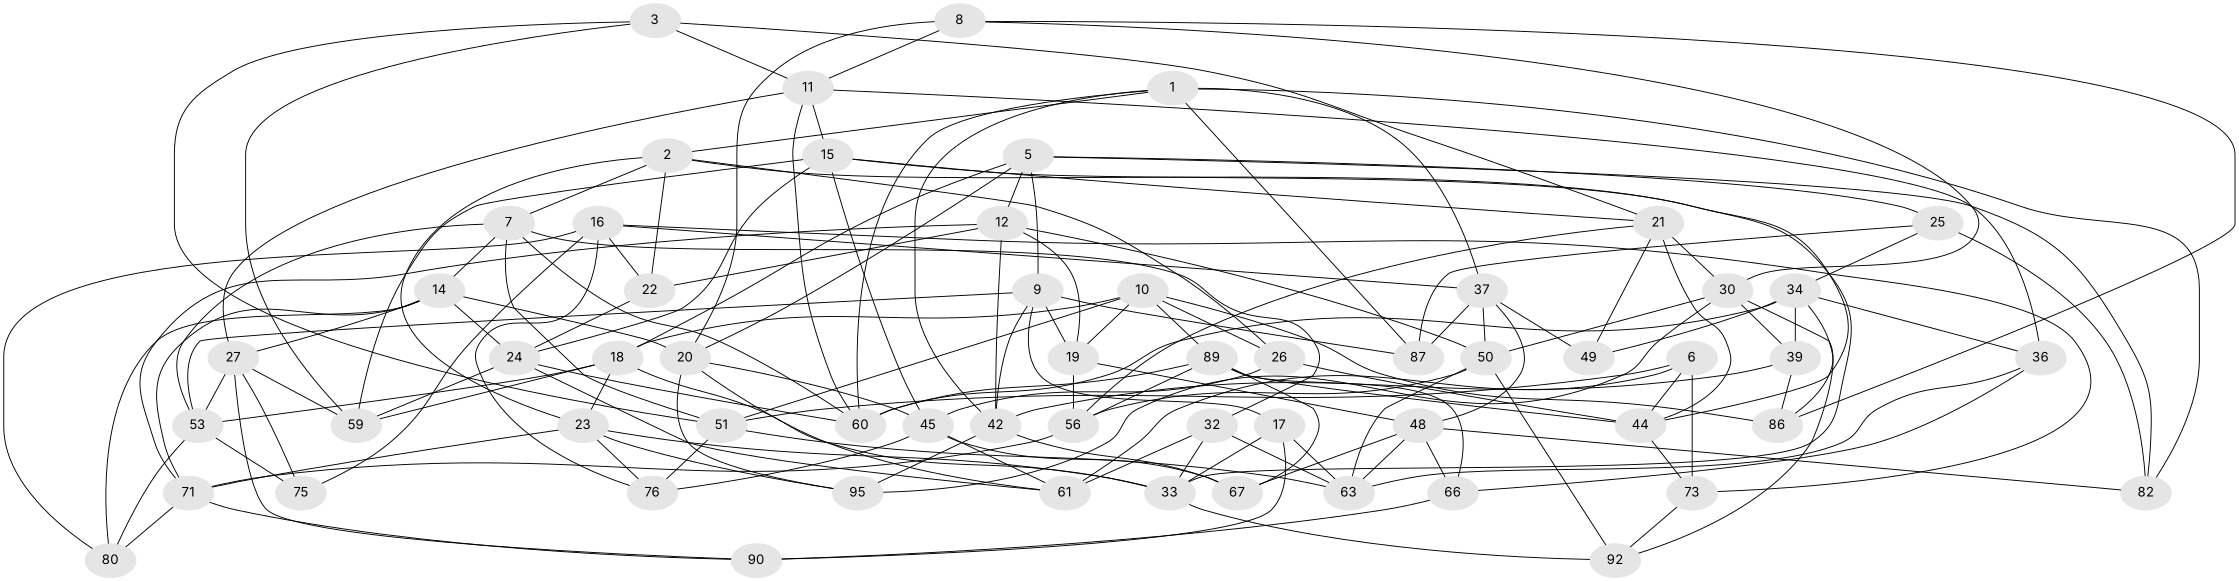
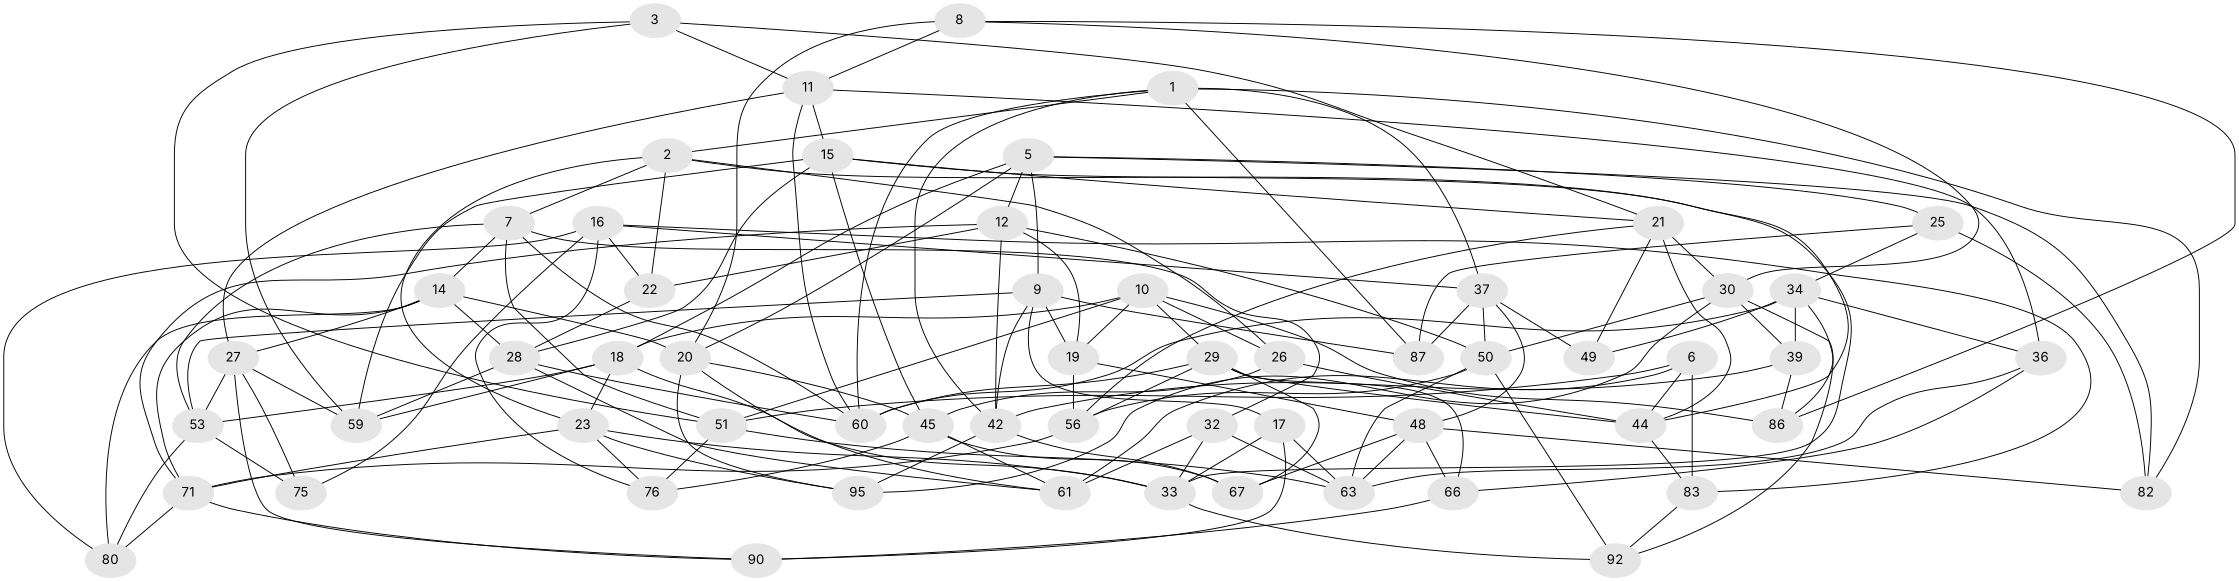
(515, 358) -> (515, 358)
(1212, 358) -> (1212, 358)
(1692, 493) -> (1692, 493)
